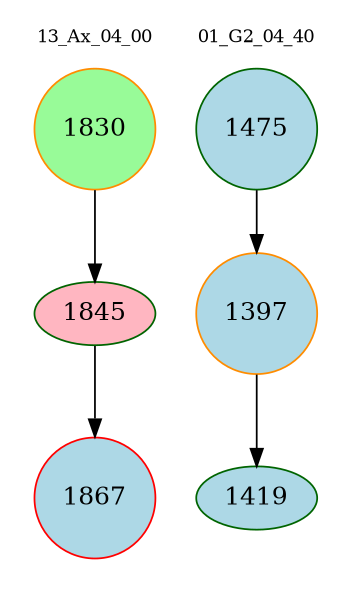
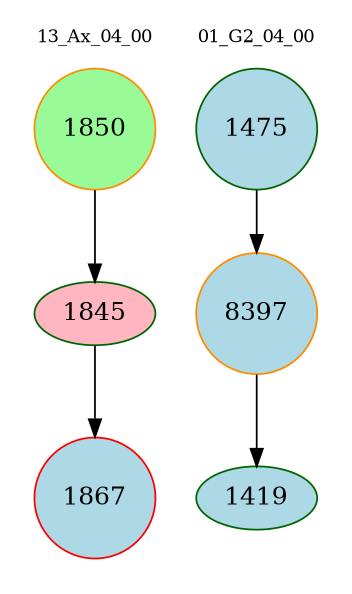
(257, 38) -> (257, 38)
(95, 129) -> (95, 129)
(257, 314) -> (257, 314)
